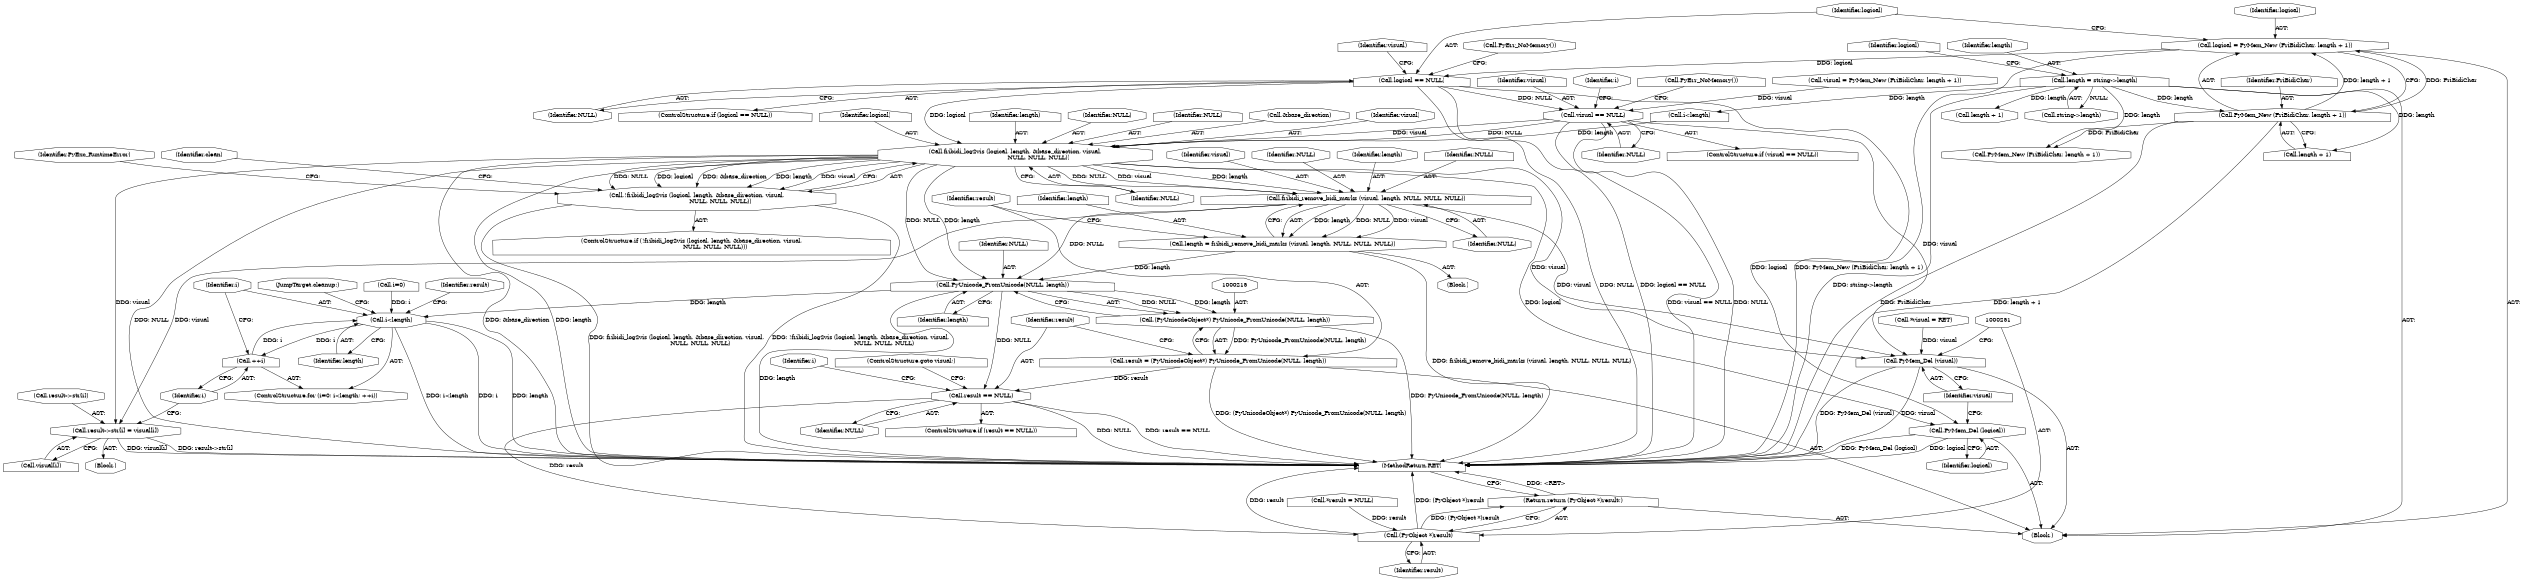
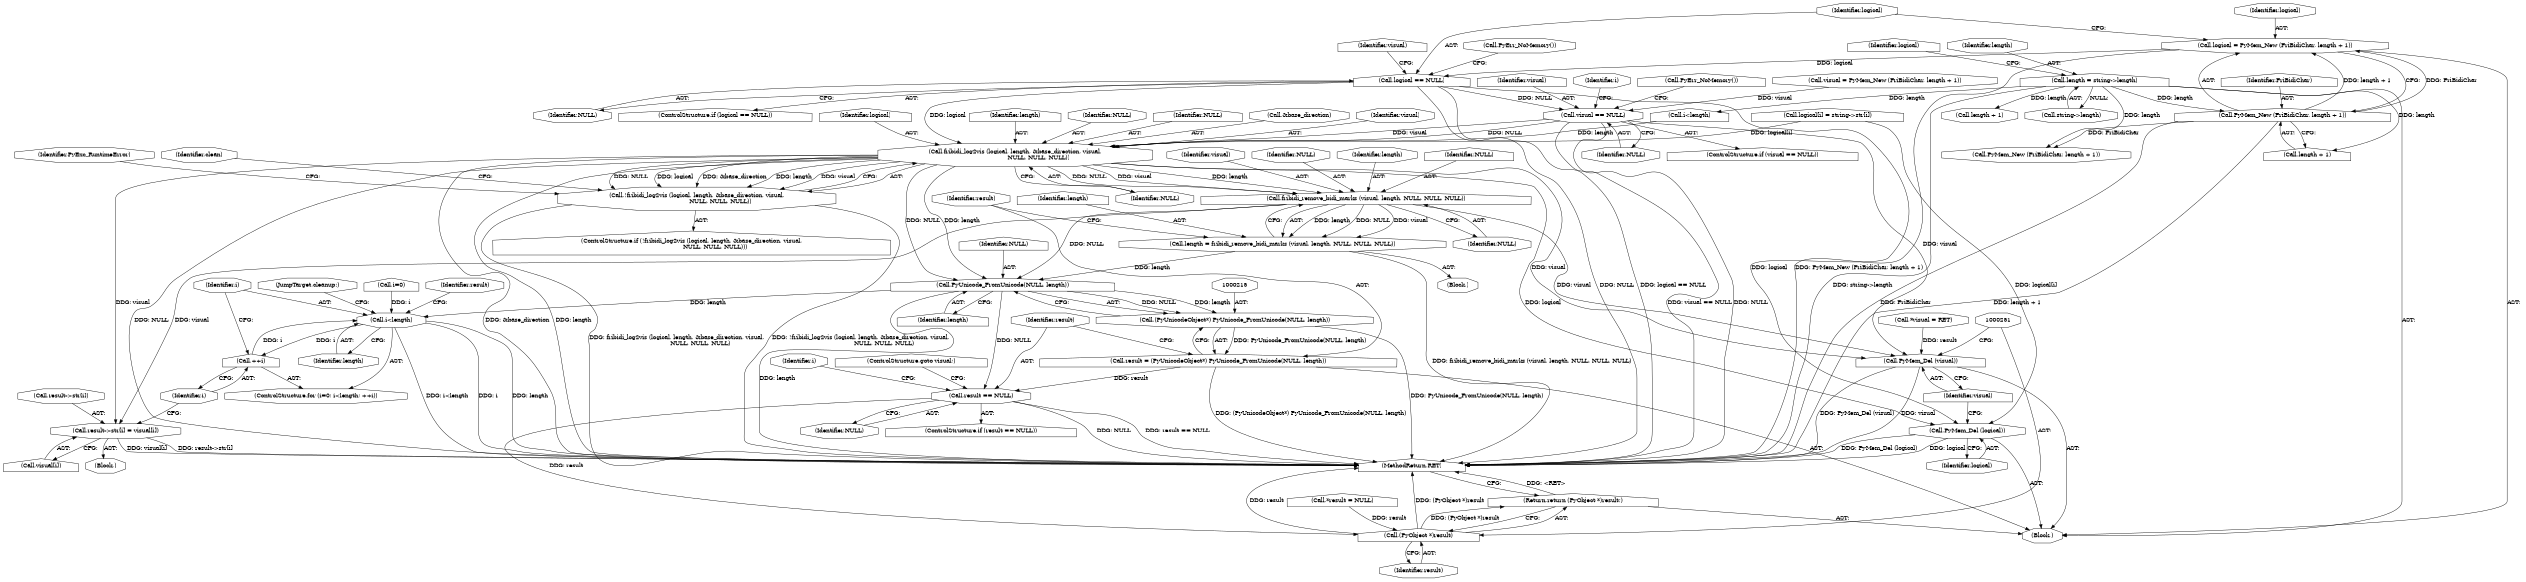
none -> (1828, 116)
(1940, 341) -> (1940, 341)
